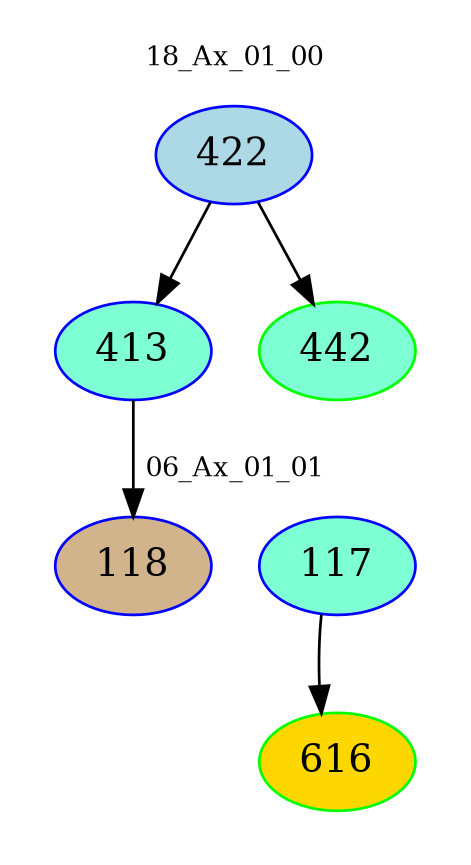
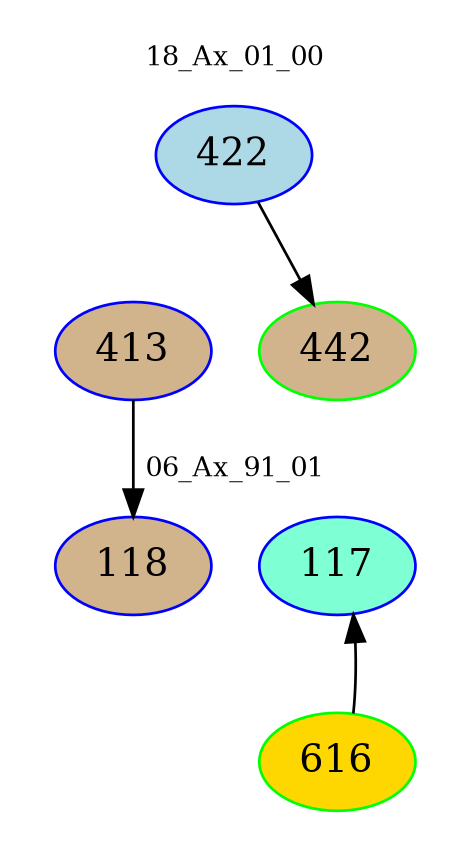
(190, 240) -> none
(133, 351) -> (133, 351)
(337, 351) -> (337, 351)
(235, 469) -> (235, 469)
(319, 650) -> (356, 678)
